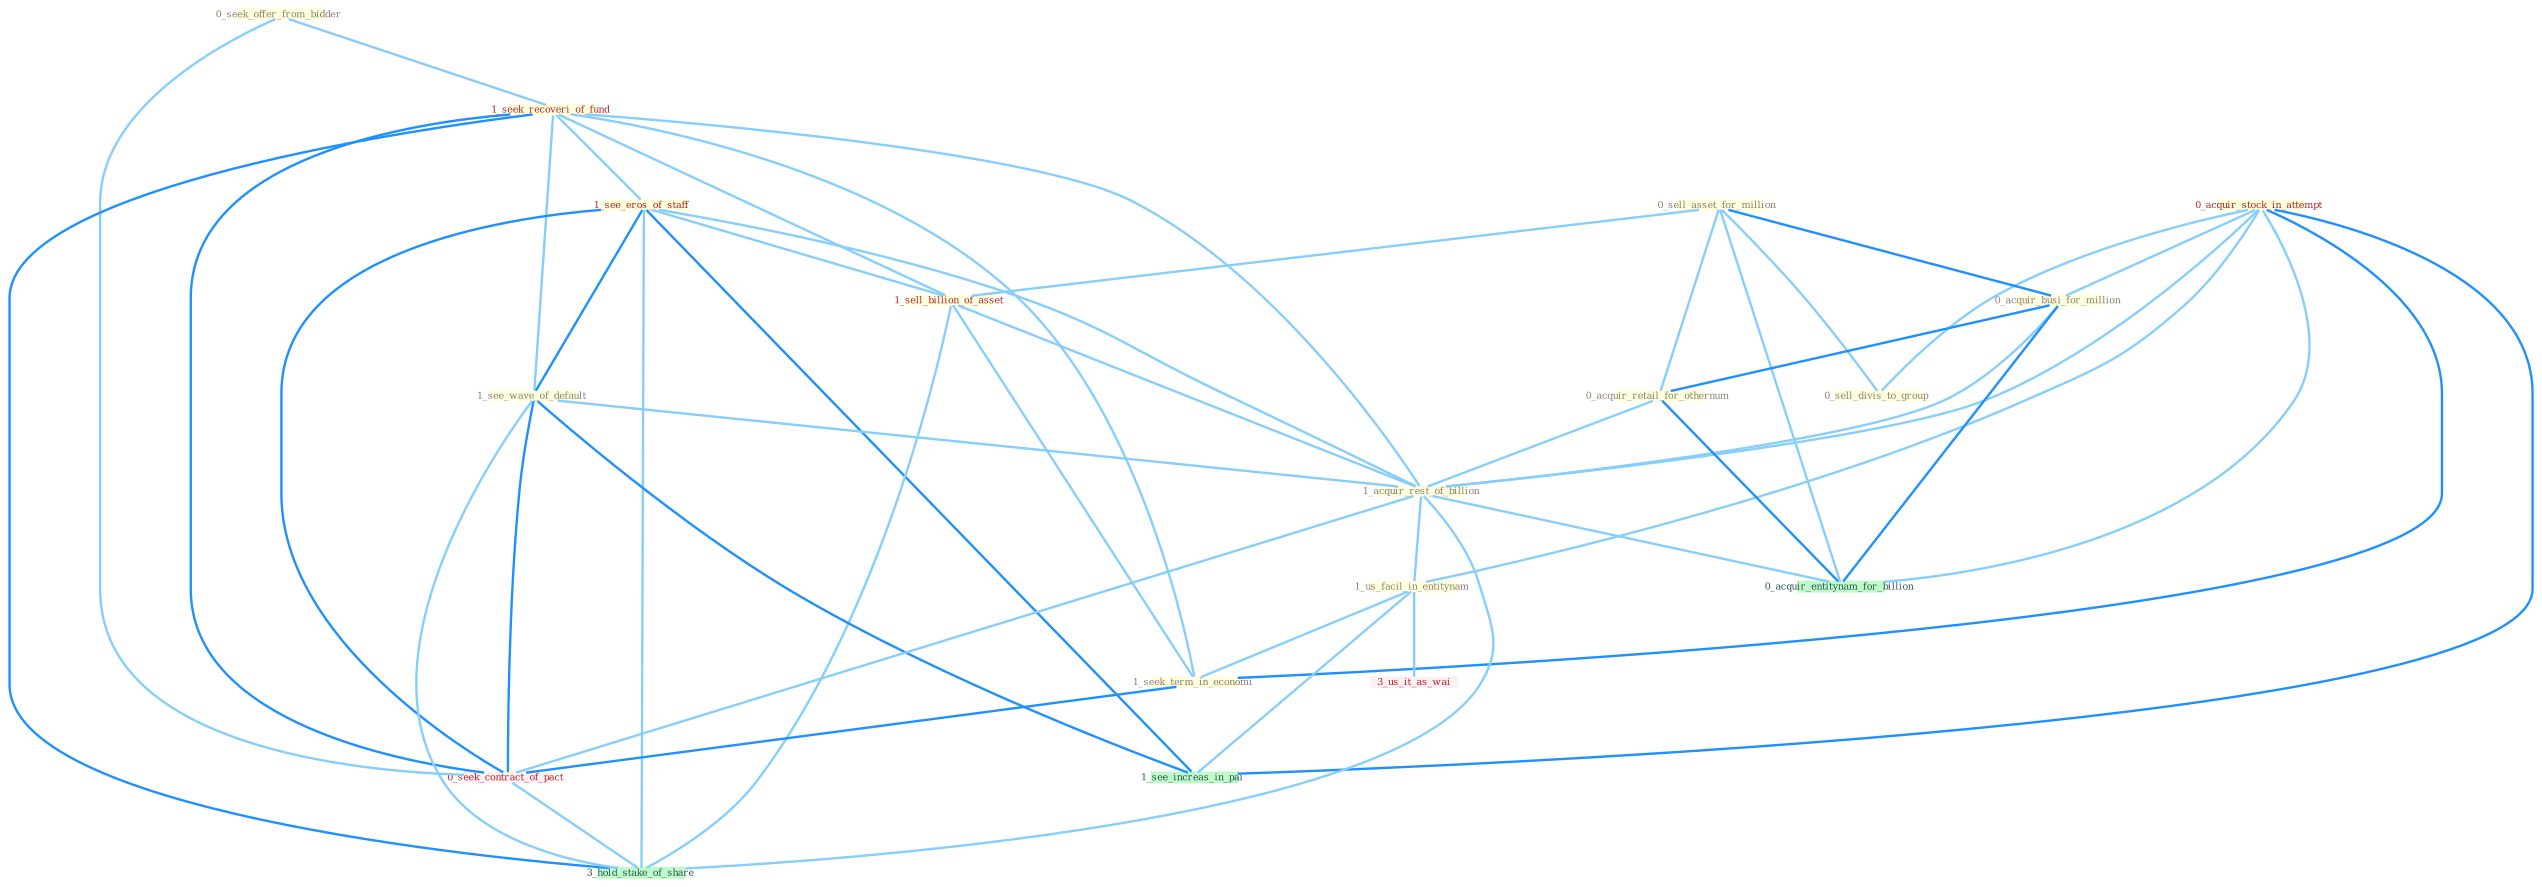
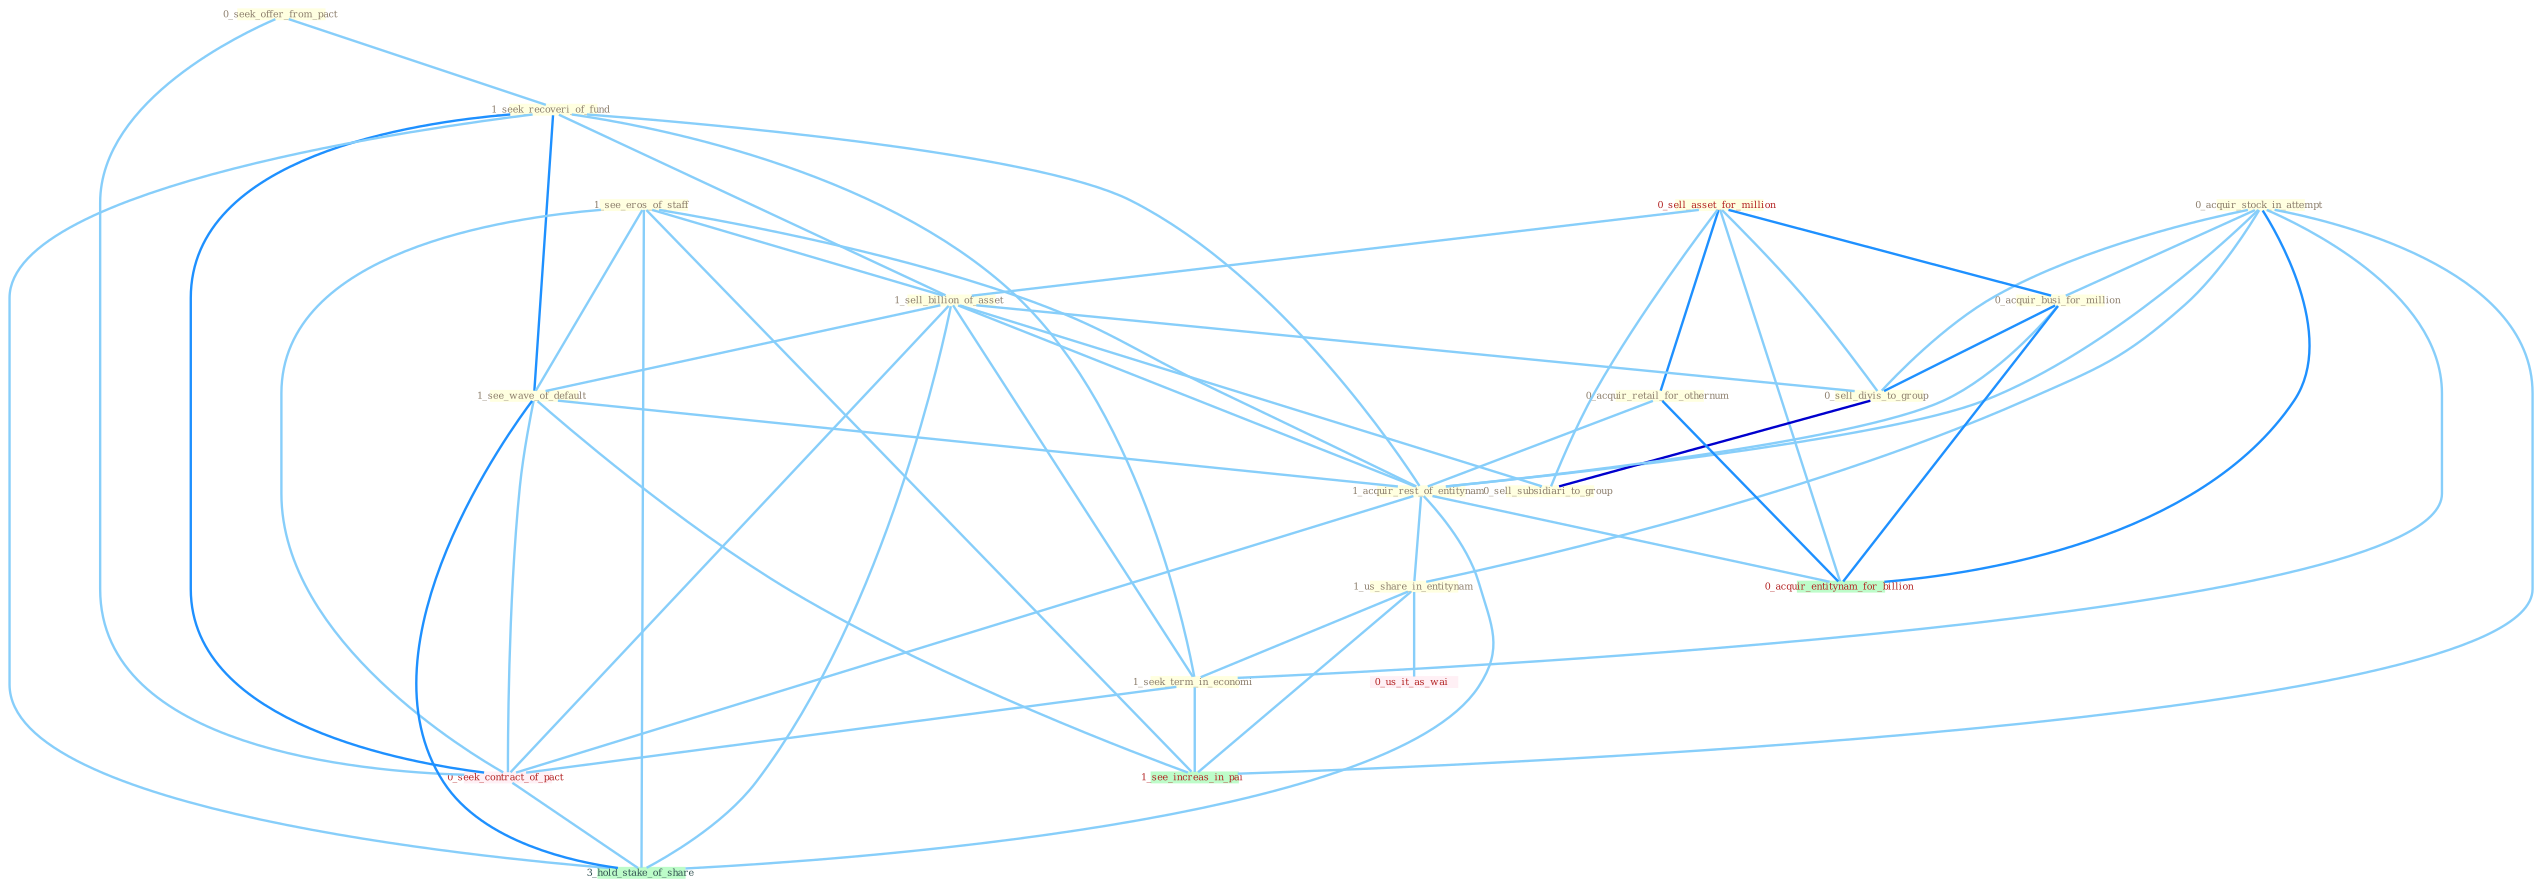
(281, 14) -> (281, 14)
(553, 110) -> (553, 110)
(599, 157) -> none
(644, 205) -> (644, 205)
(1719, 205) -> (1719, 205)
(2261, 205) -> (2261, 205)
(544, 253) -> (544, 253)
(589, 300) -> (589, 300)
(952, 300) -> (952, 300)
(1690, 300) -> (1690, 300)
(1870, 346) -> (1970, 348)
none -> (743, 348)
none -> (1416, 348)
(281, 429) -> (281, 429)
(2200, 489) -> (2200, 489)
(919, 491) -> (919, 491)
(1421, 491) -> (1421, 491)
none -> (1550, 491)
none -> (741, 527)
(10, 530) -> (10, 530)
(513, 586) -> (513, 586)
(1414, 587) -> (1414, 587)
(1841, 587) -> (1841, 587)
(827, 611) -> (827, 611)
(2035, 615) -> (2035, 615)
(418, 680) -> (418, 680)
(1414, 682) -> (1414, 682)
(2165, 706) -> (2165, 706)
(851, 730) -> (851, 730)
none -> (1195, 730)
(1195, 777) -> (1195, 777)
